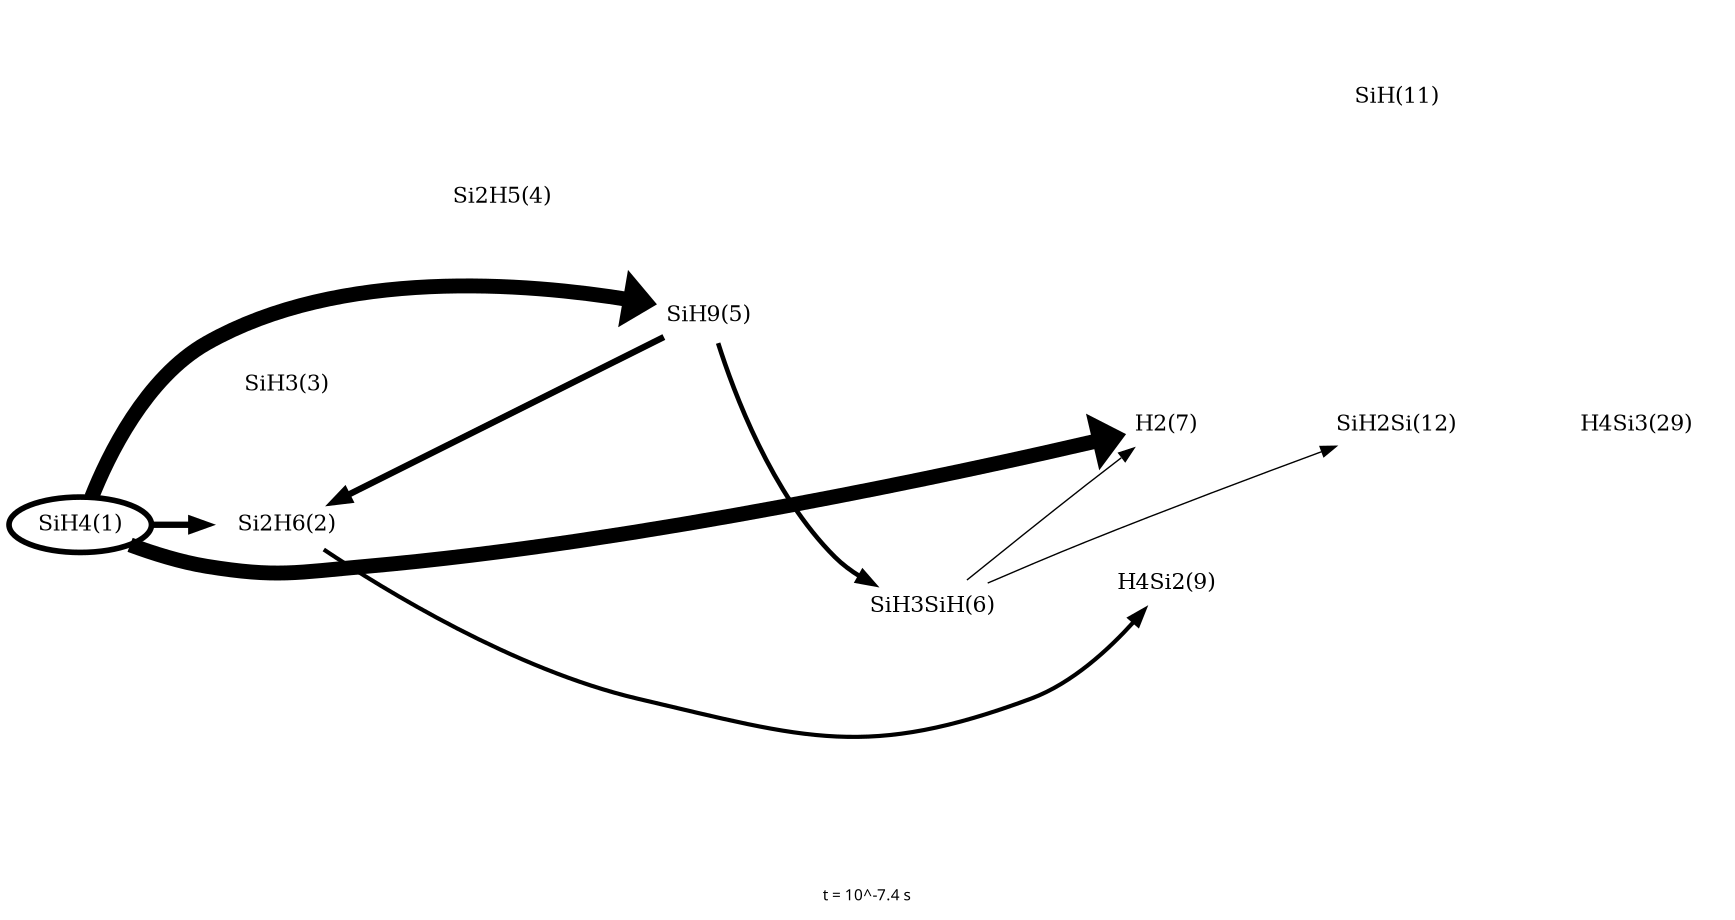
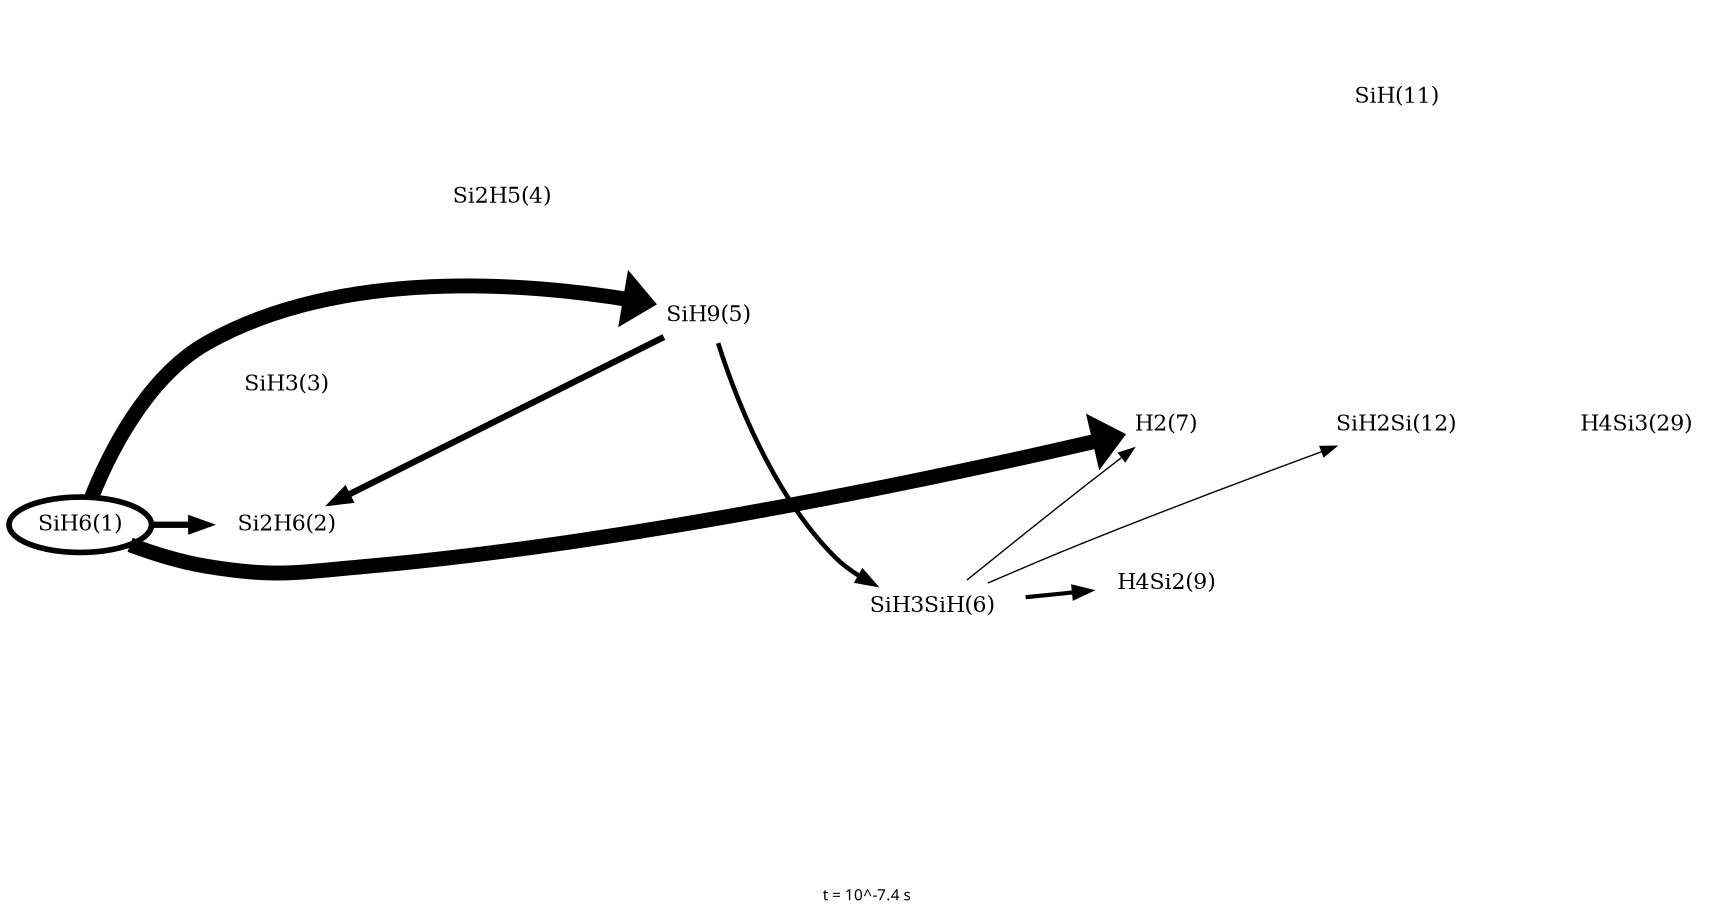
(80, 525) -> (80, 525)
(726, 719) -> (1050, 595)
